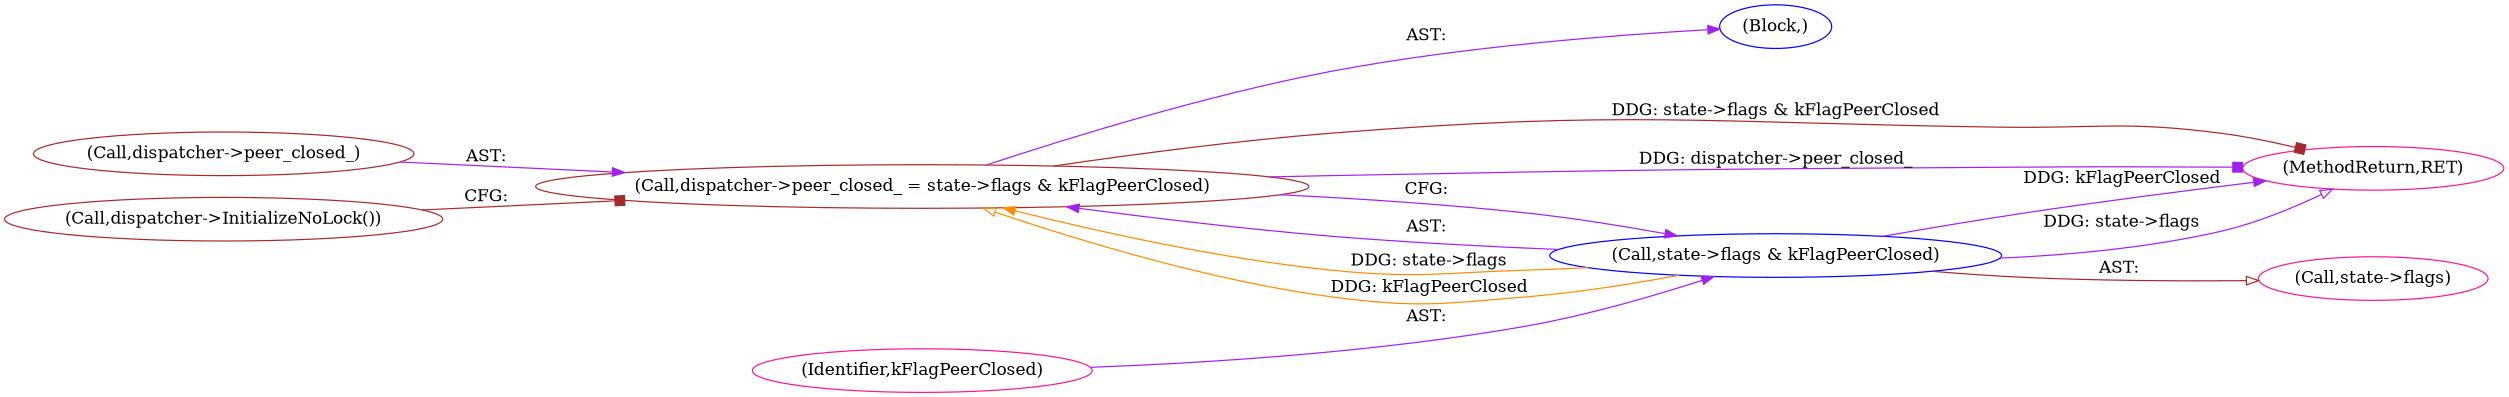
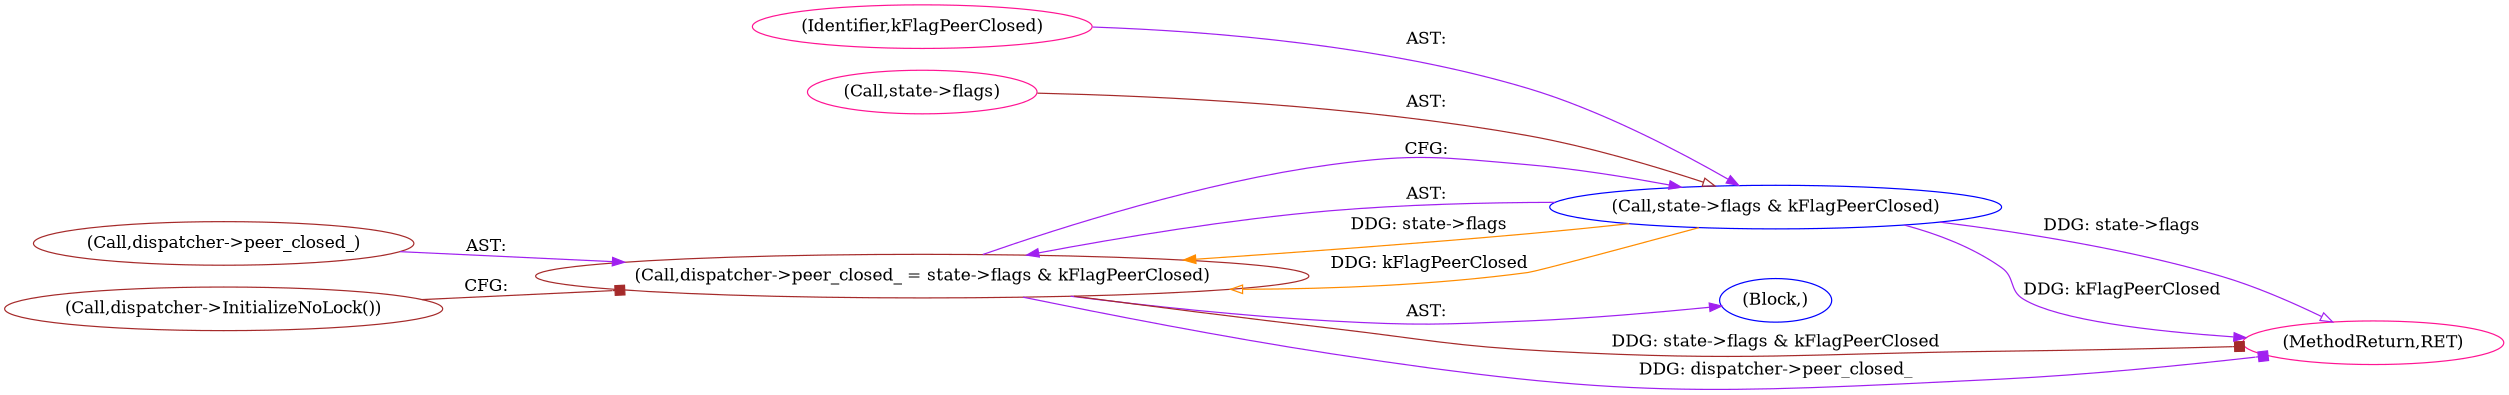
(2089, 280) -> (1374, 114)
